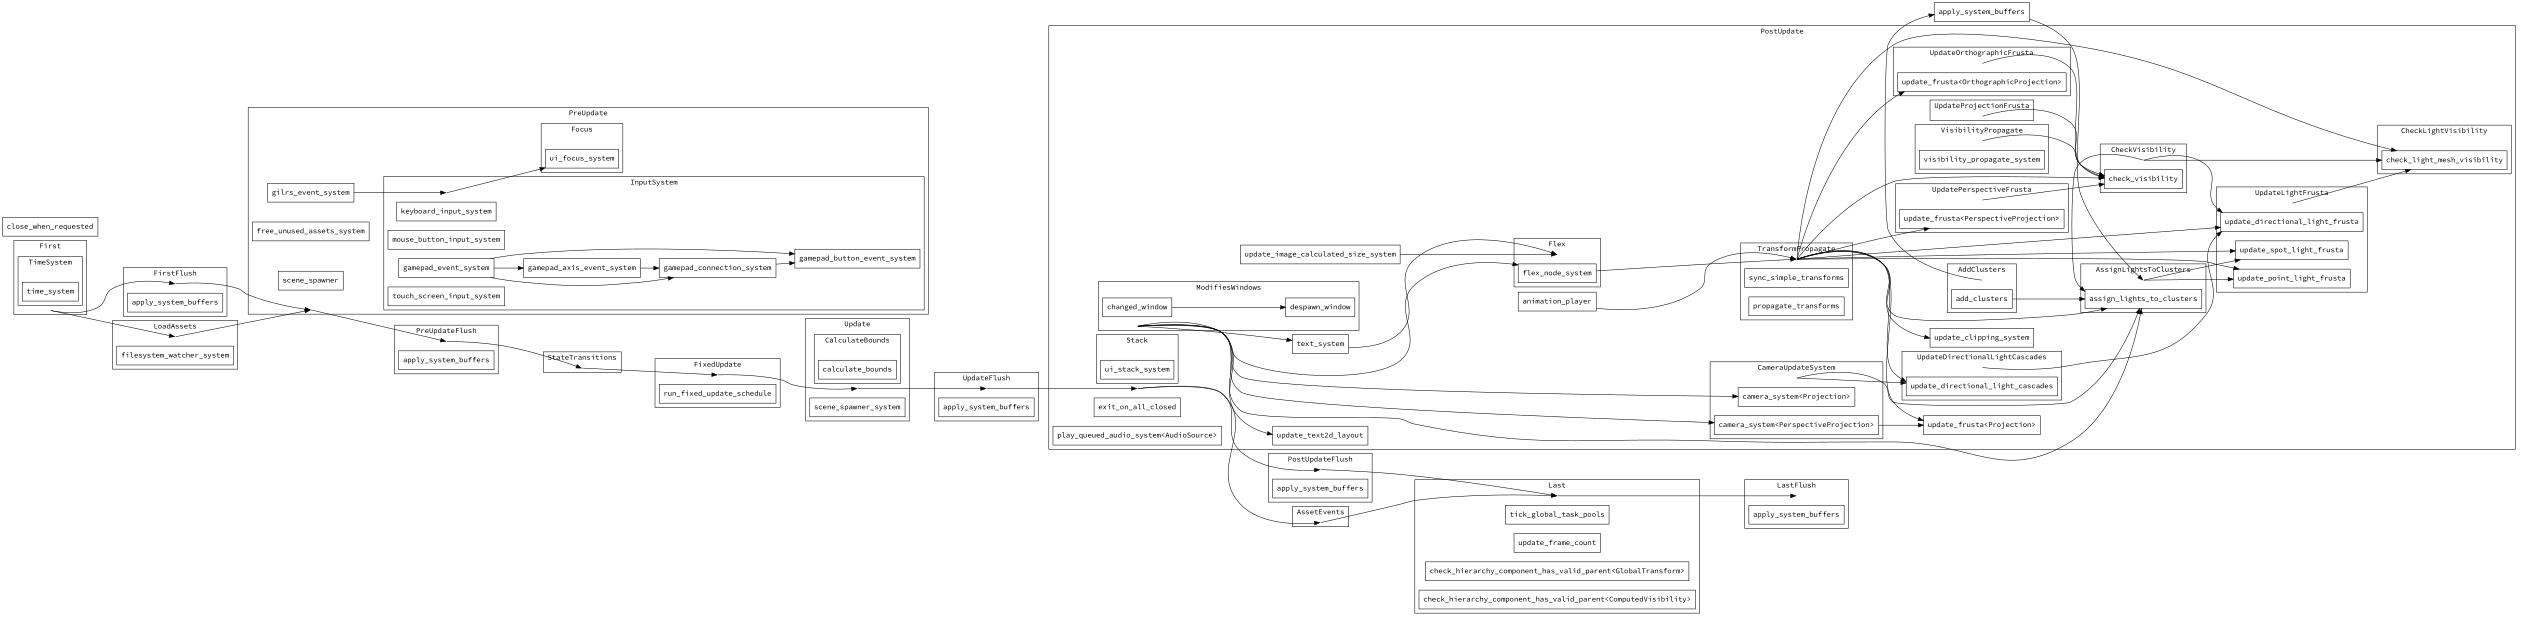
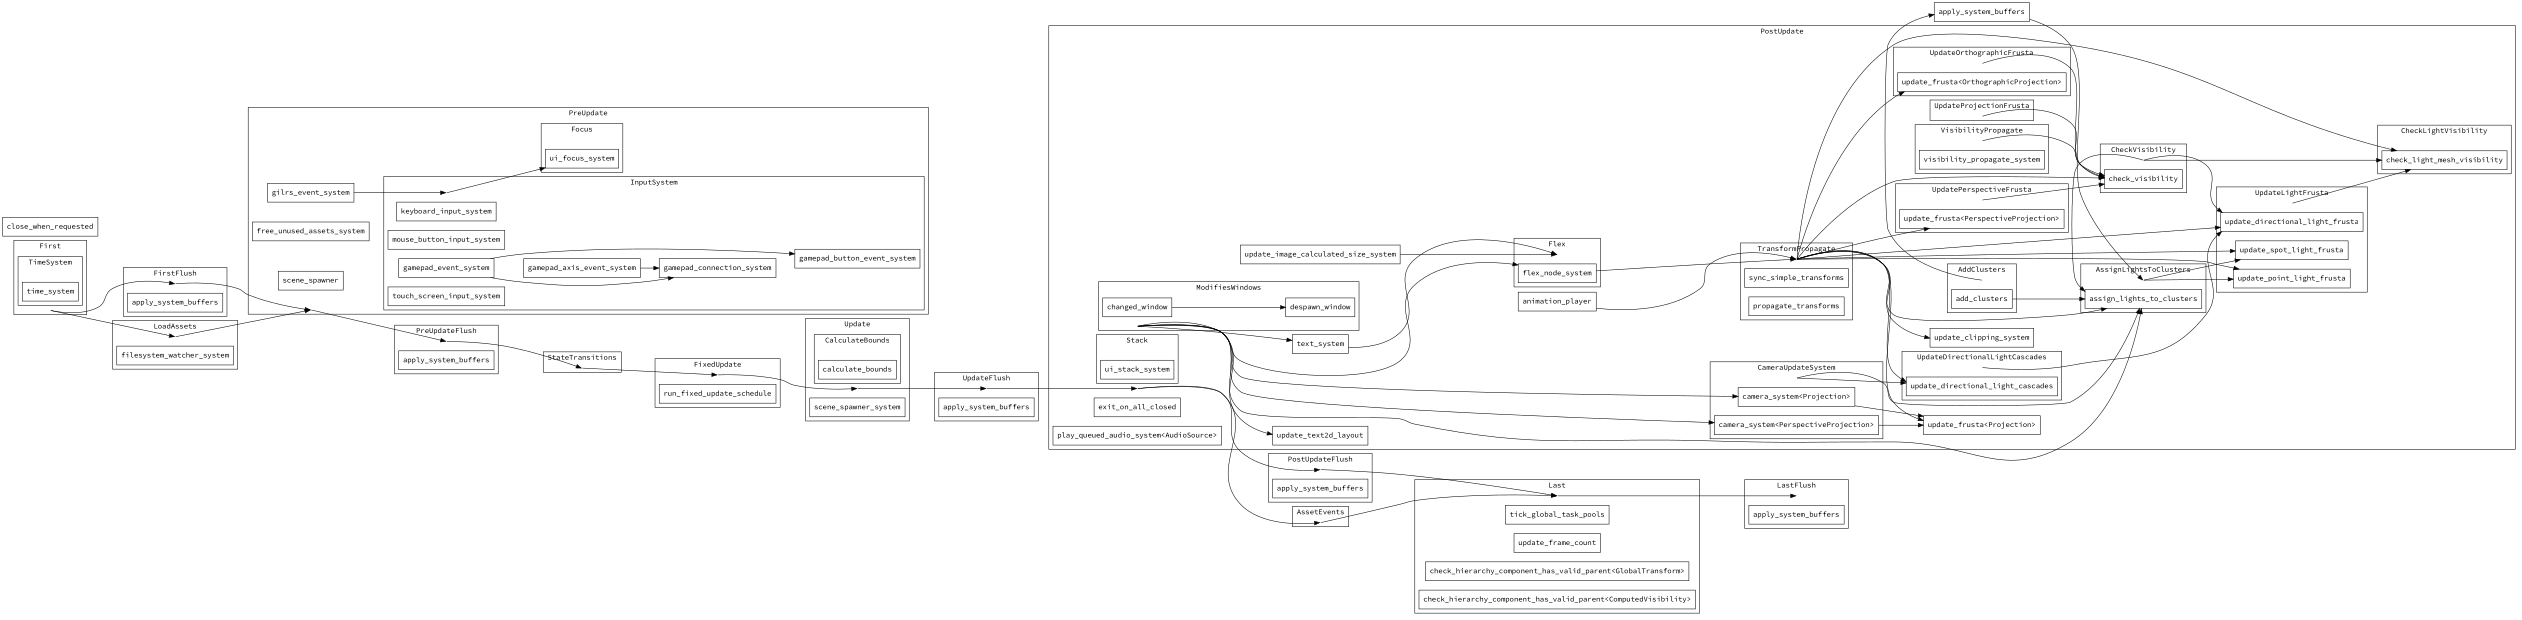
(783, 264) -> none
(506, 268) -> none
none -> (1887, 411)
